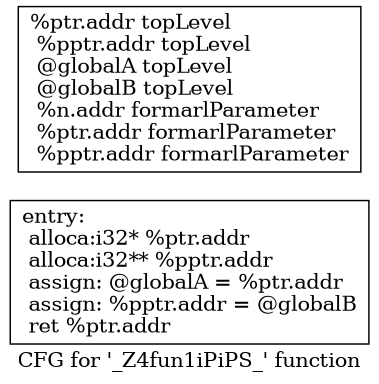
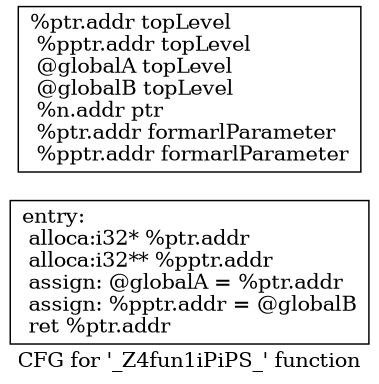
(175, 111) -> (97, 111)
